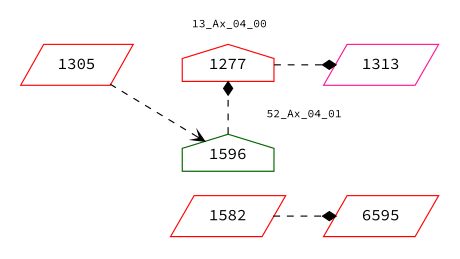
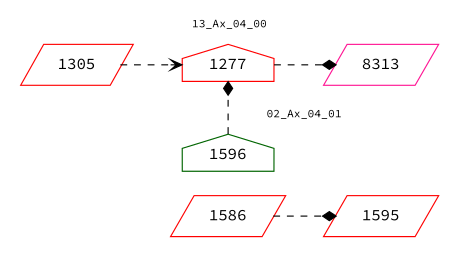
(381, 65) -> (381, 65)
(153, 110) -> (145, 65)
(305, 114) -> (305, 114)
(228, 216) -> (228, 216)
(381, 216) -> (381, 216)
